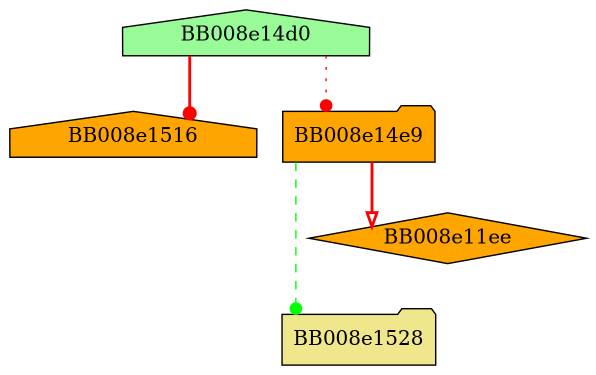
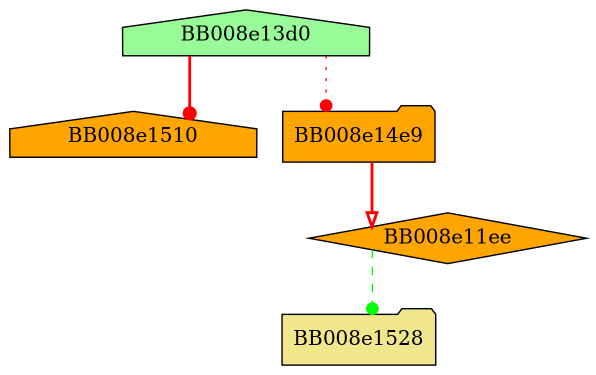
(246, 35) -> (246, 35)
(133, 137) -> (133, 137)
(296, 233) -> (372, 276)
